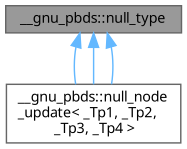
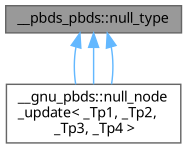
(94, 19) -> (94, 19)
